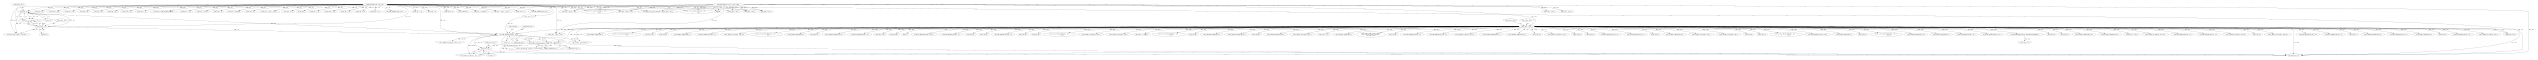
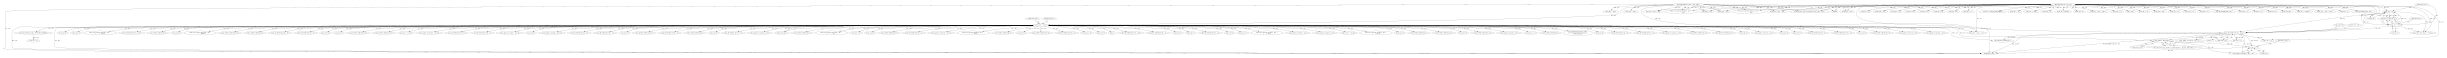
(510, 21) -> (2251, 37)
